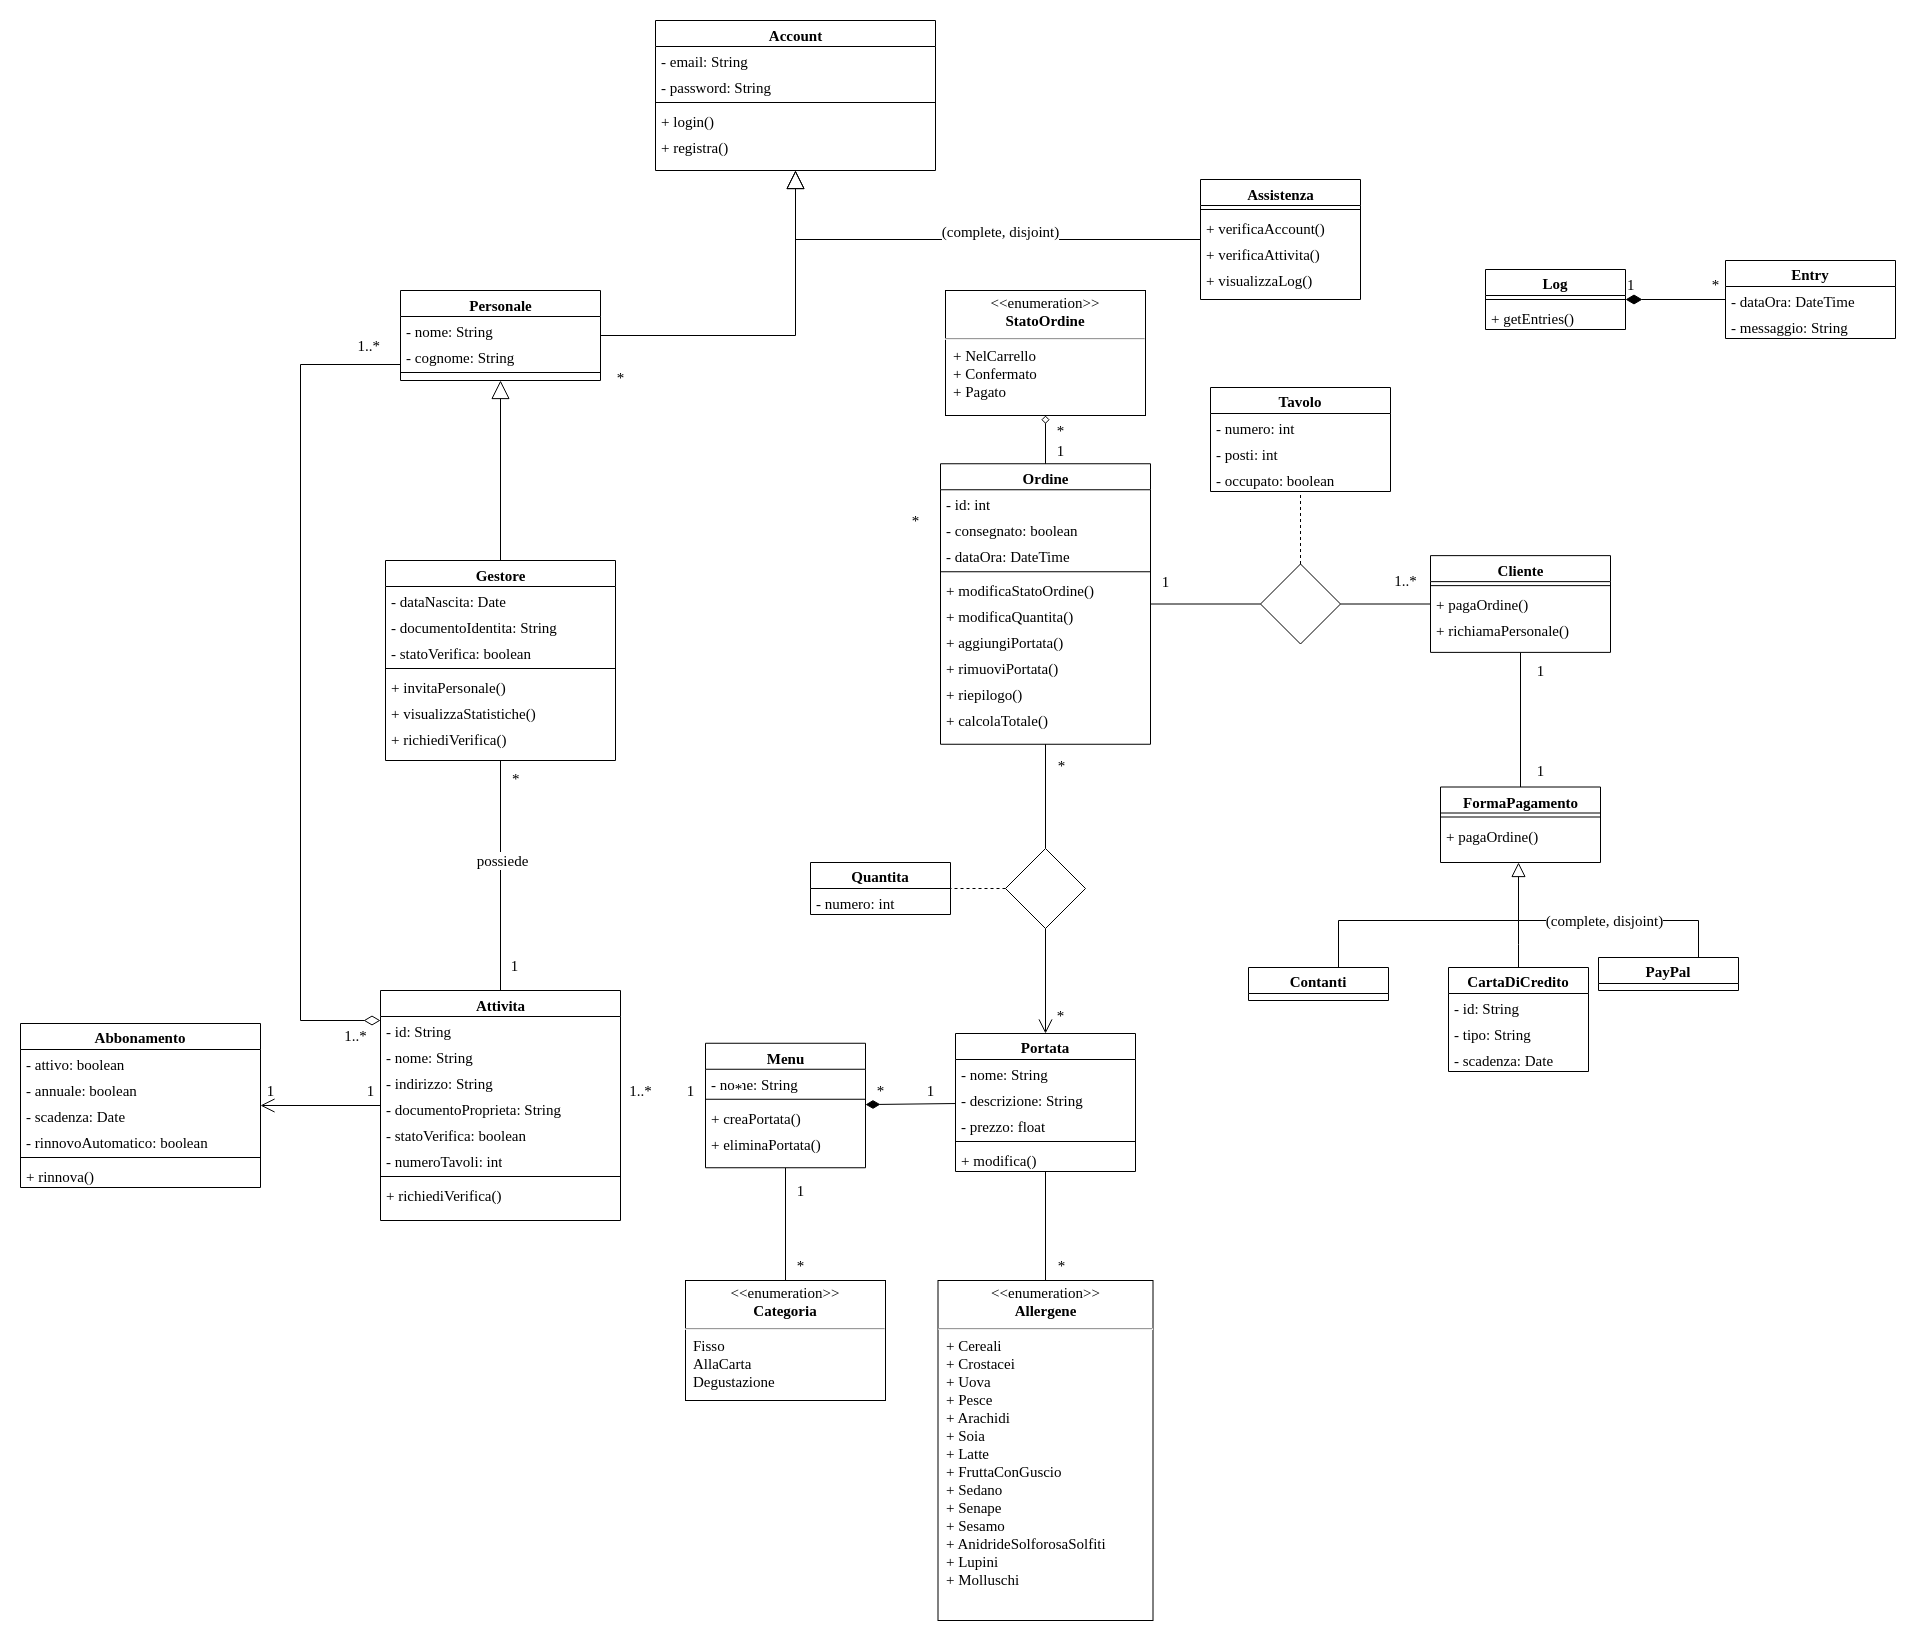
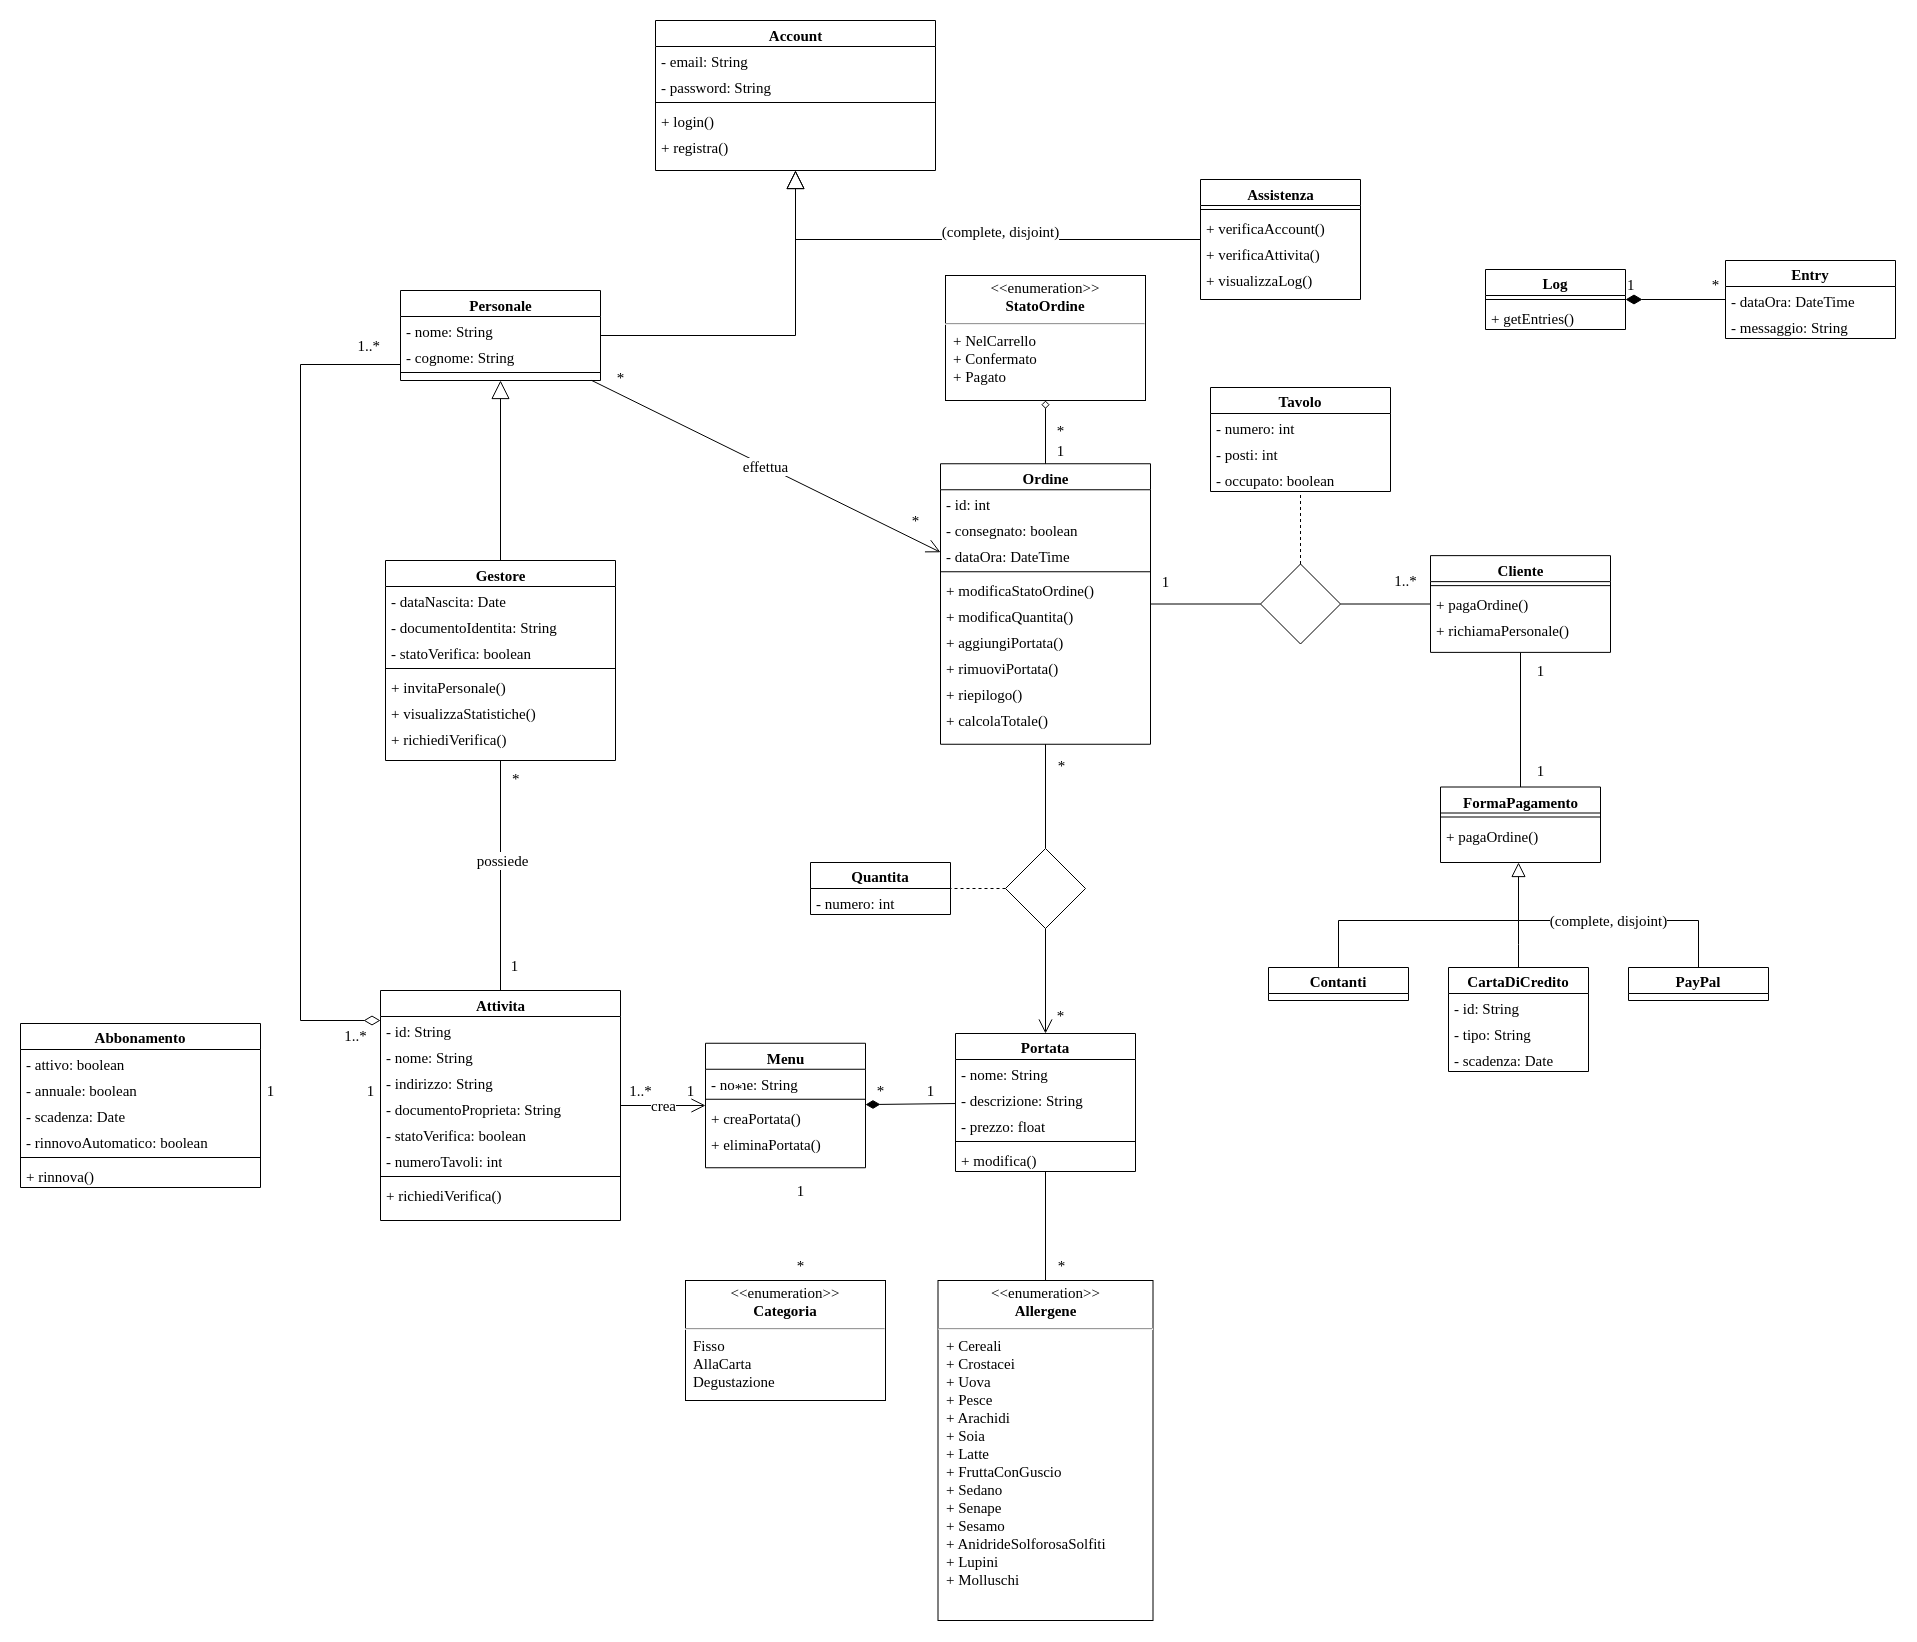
(1046, 353) -> (1046, 338)
none -> (765, 466)
(1669, 974) -> (1699, 984)
(1319, 984) -> (1339, 984)
(322, 1106) -> none
none -> (662, 1106)
(786, 1224) -> none
